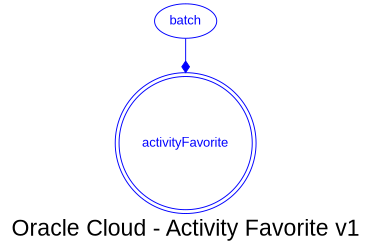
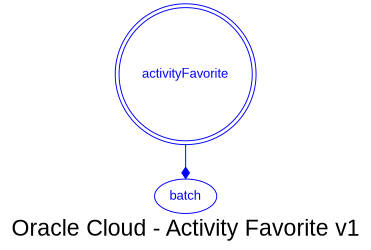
(186, 50) -> (186, 156)
